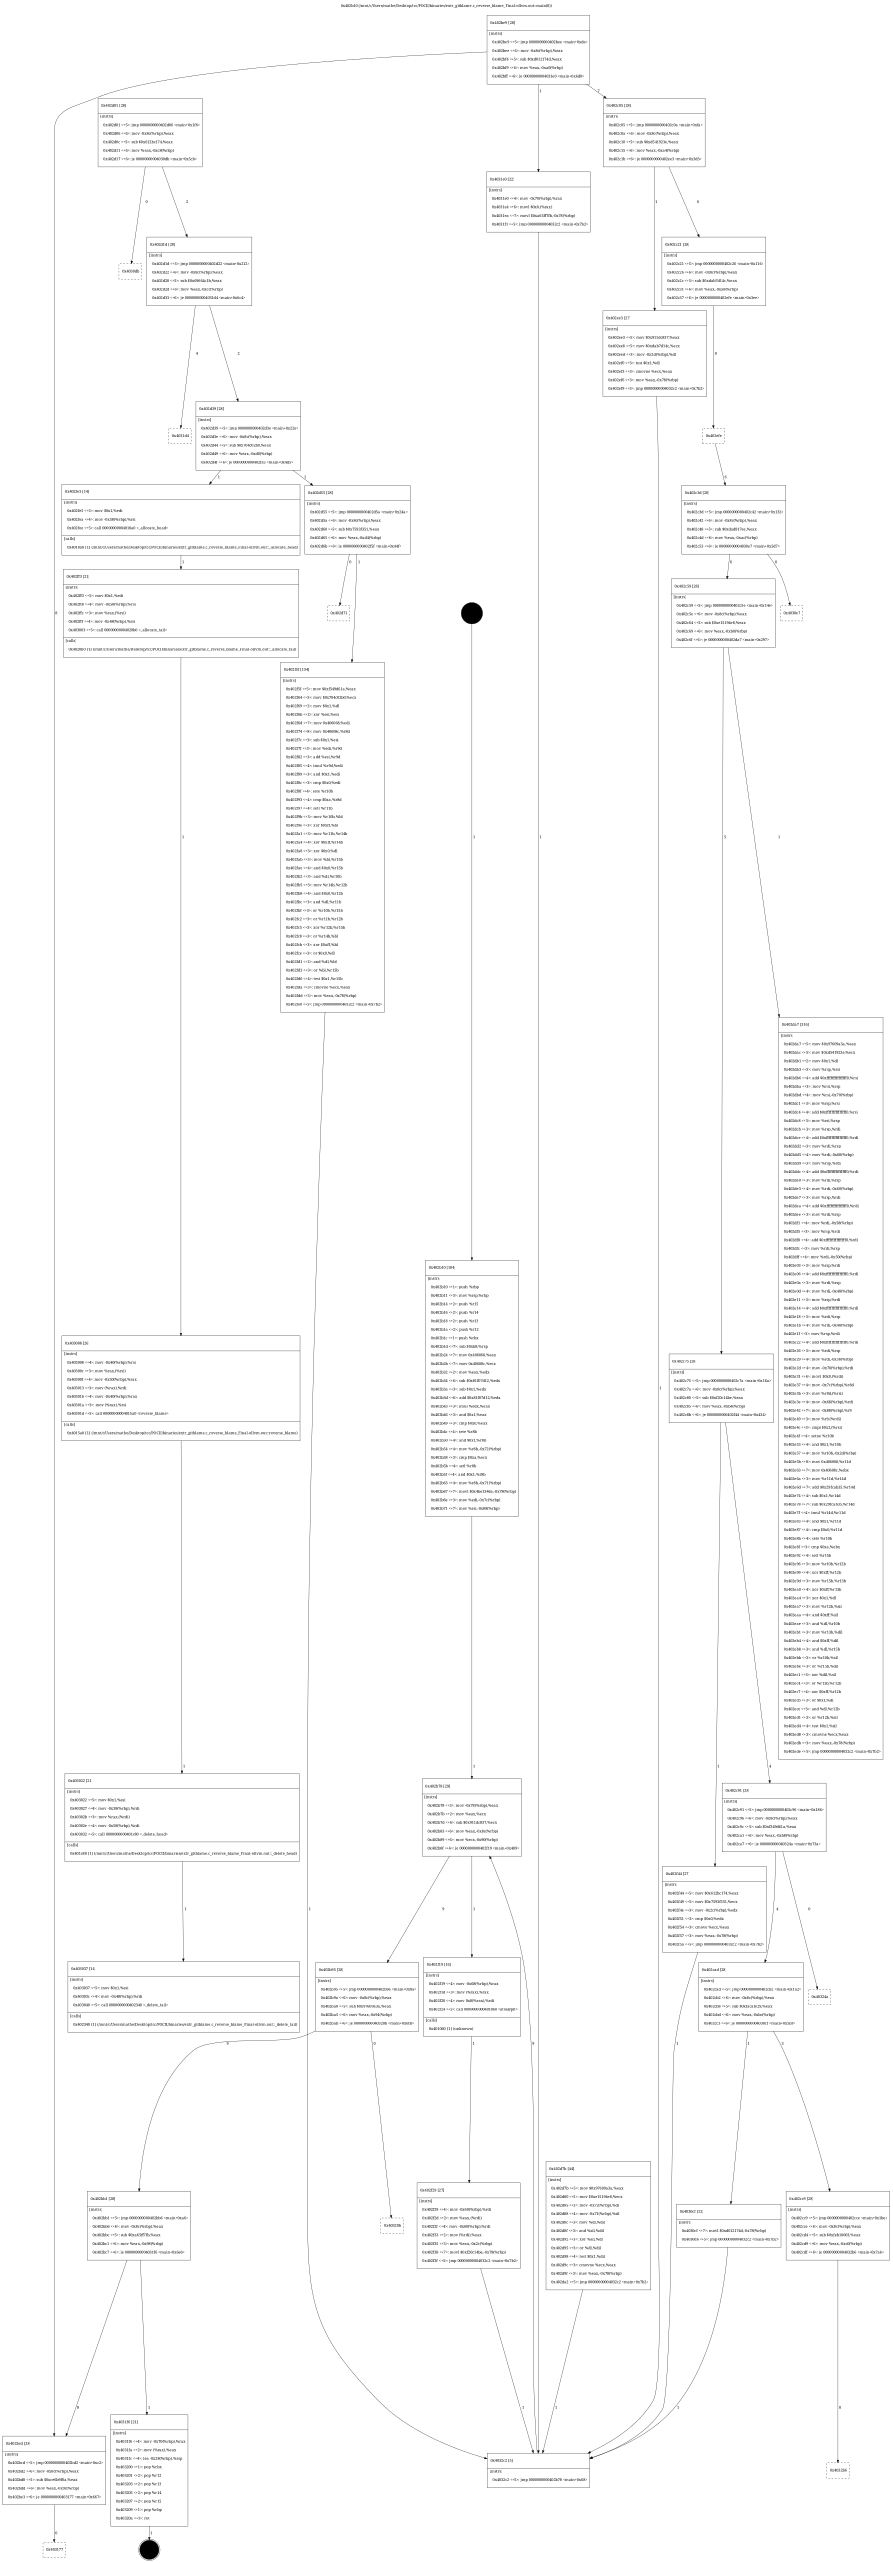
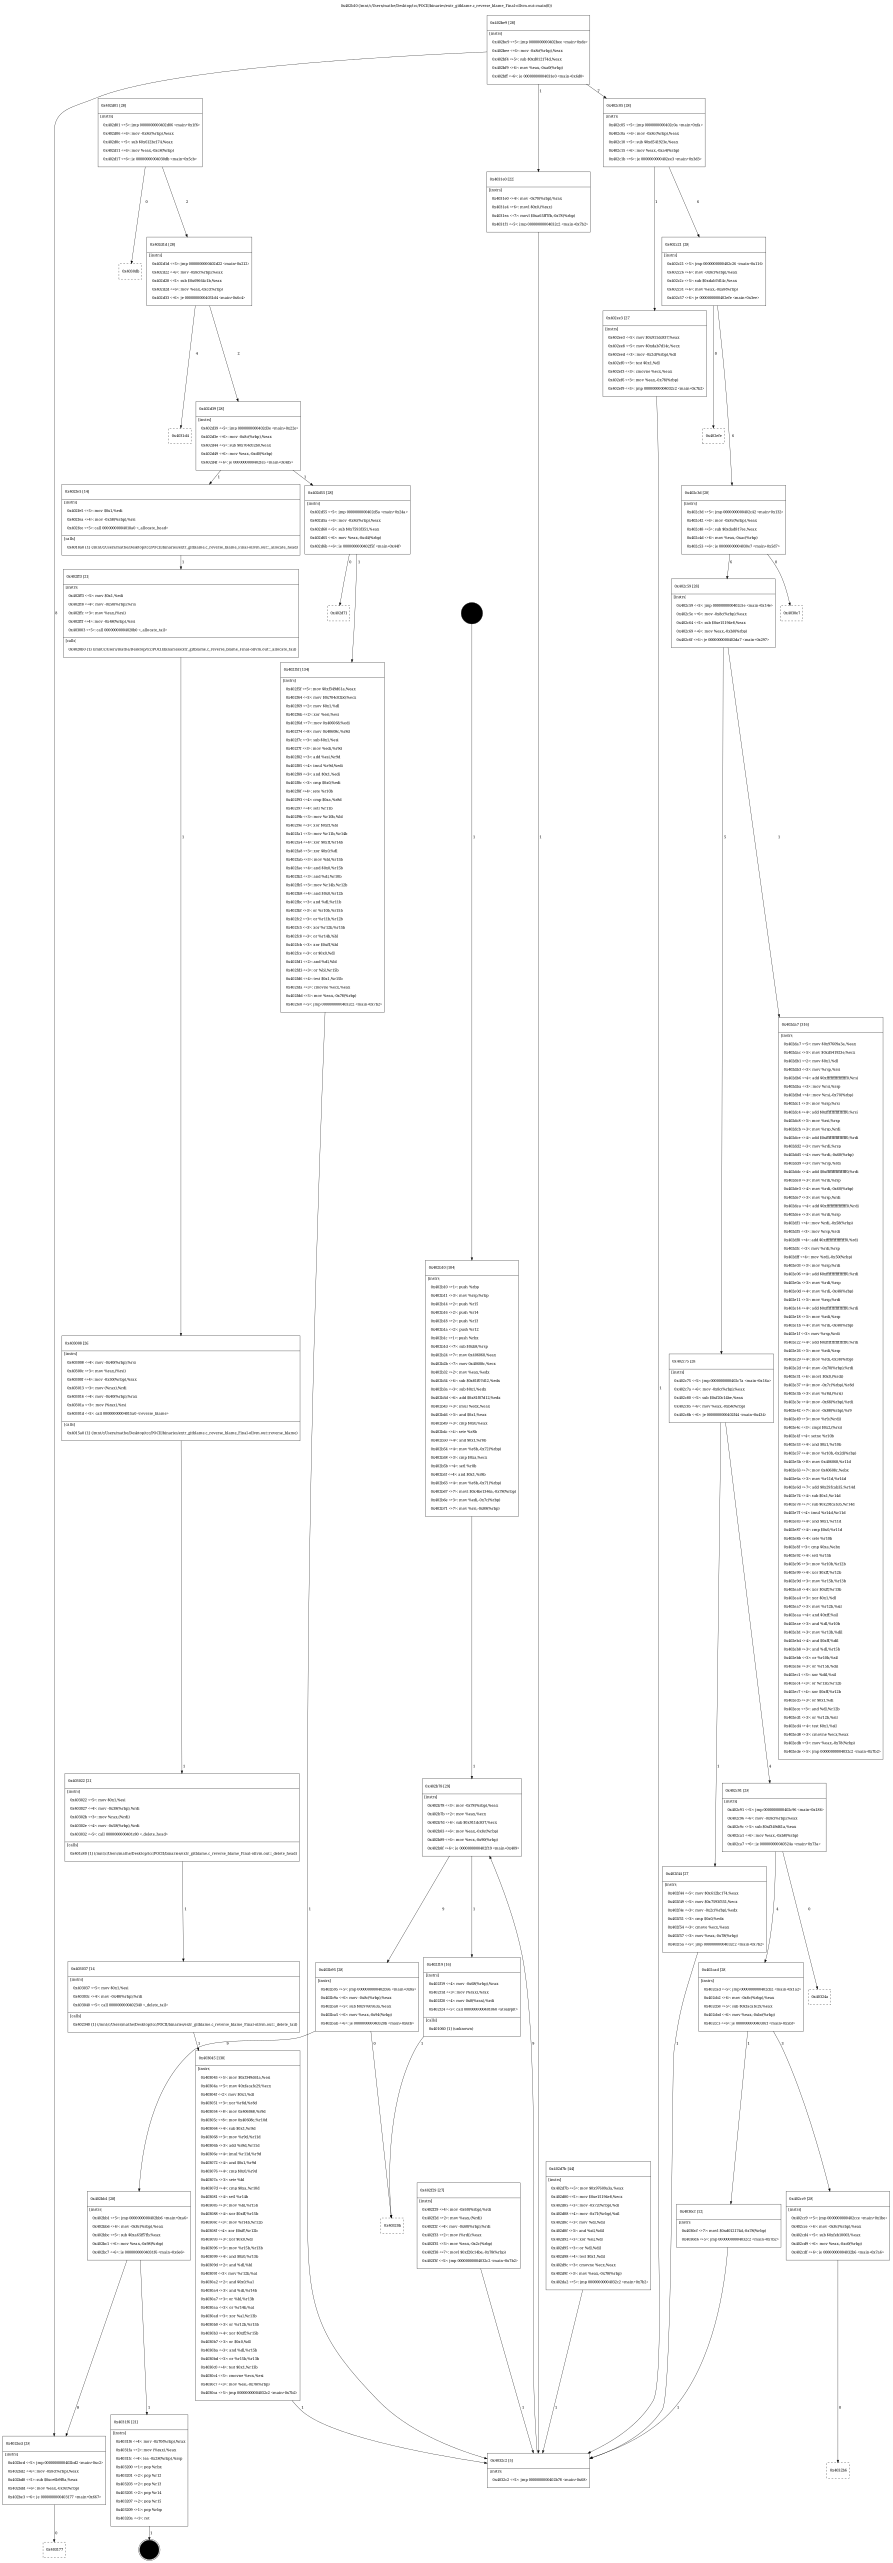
(720, 463) -> (726, 394)
(470, 2108) -> (393, 2123)
none -> (248, 2226)
